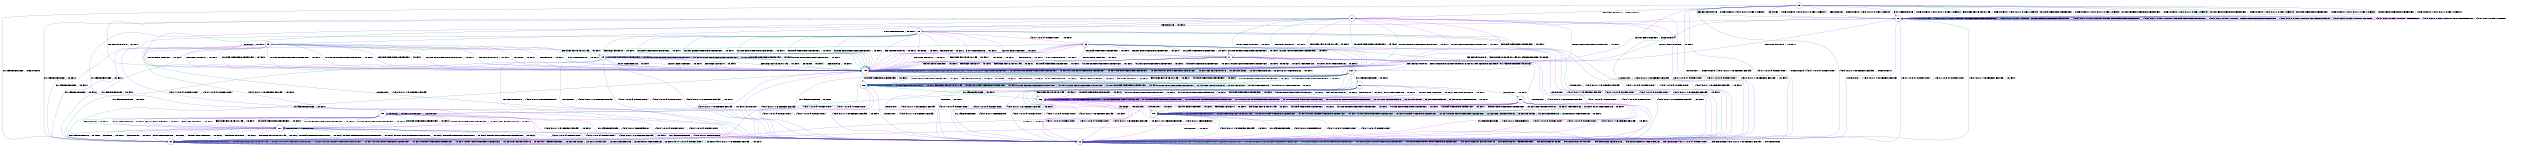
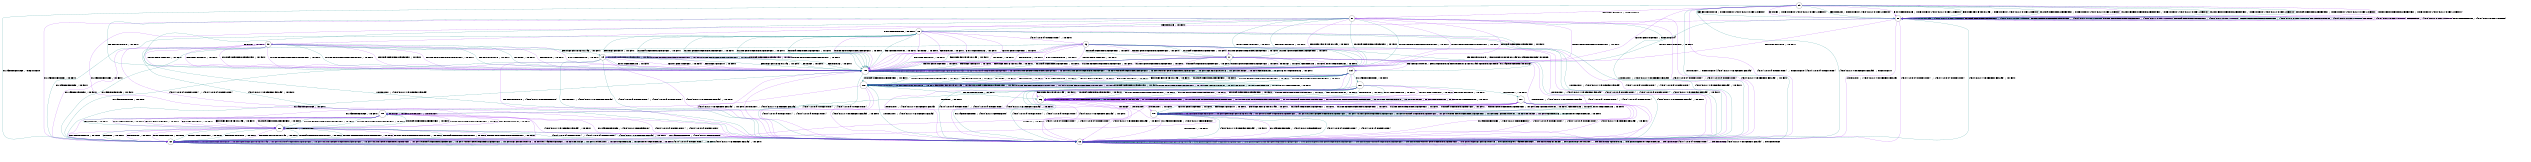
(822, 83) -> (456, 108)
(979, 92) -> (979, 92)
